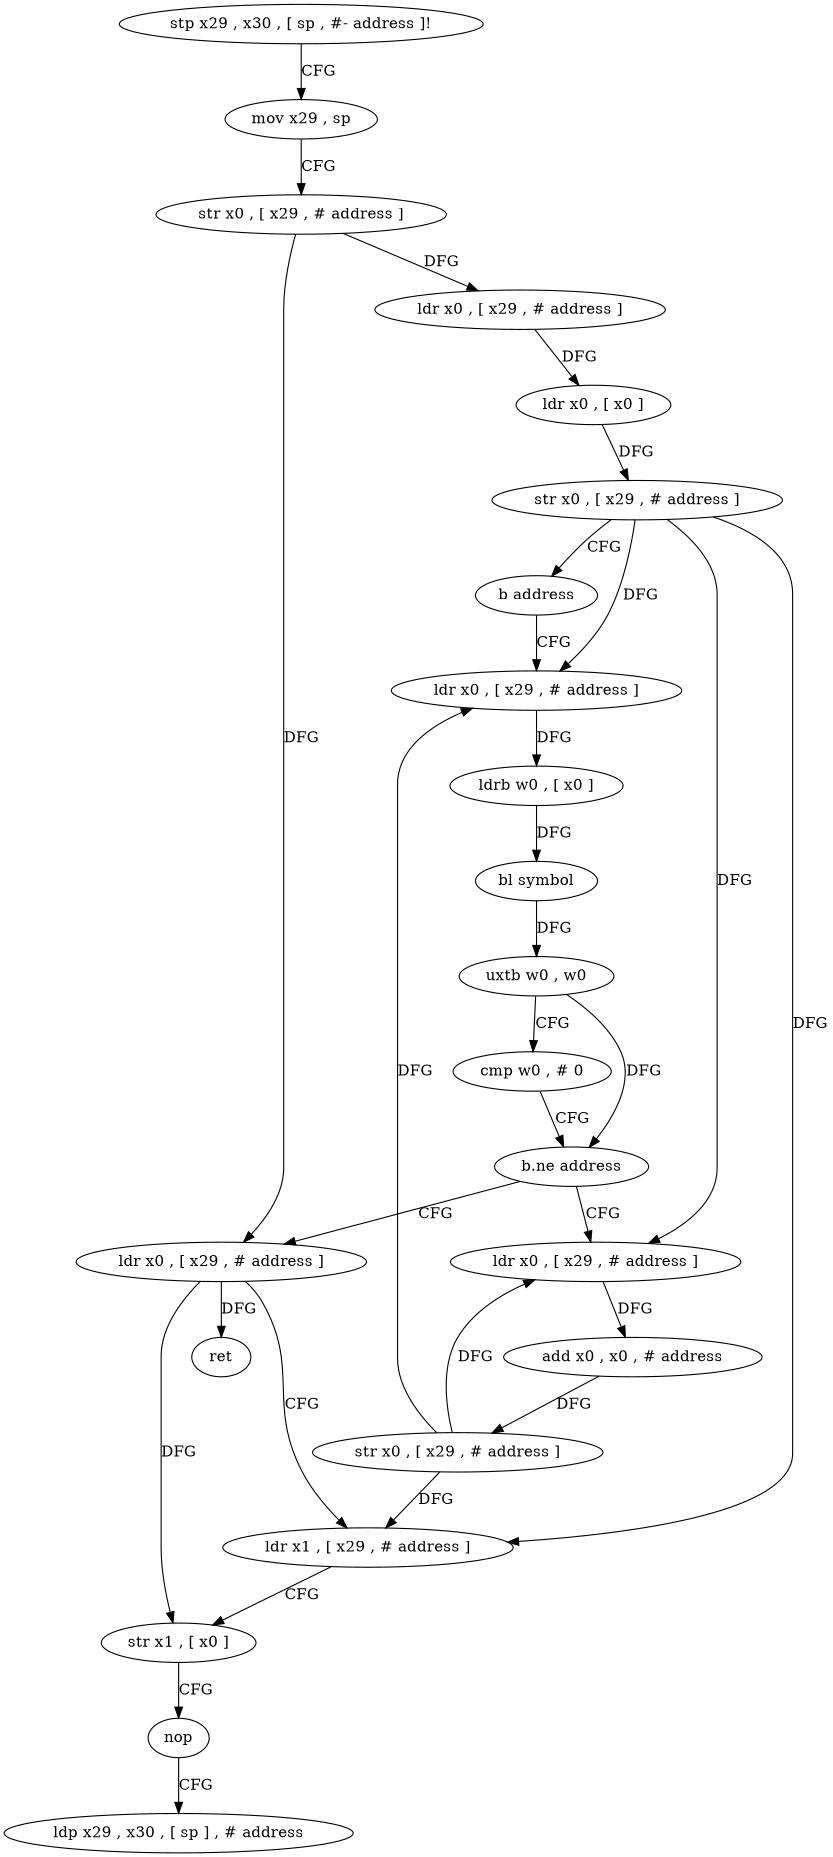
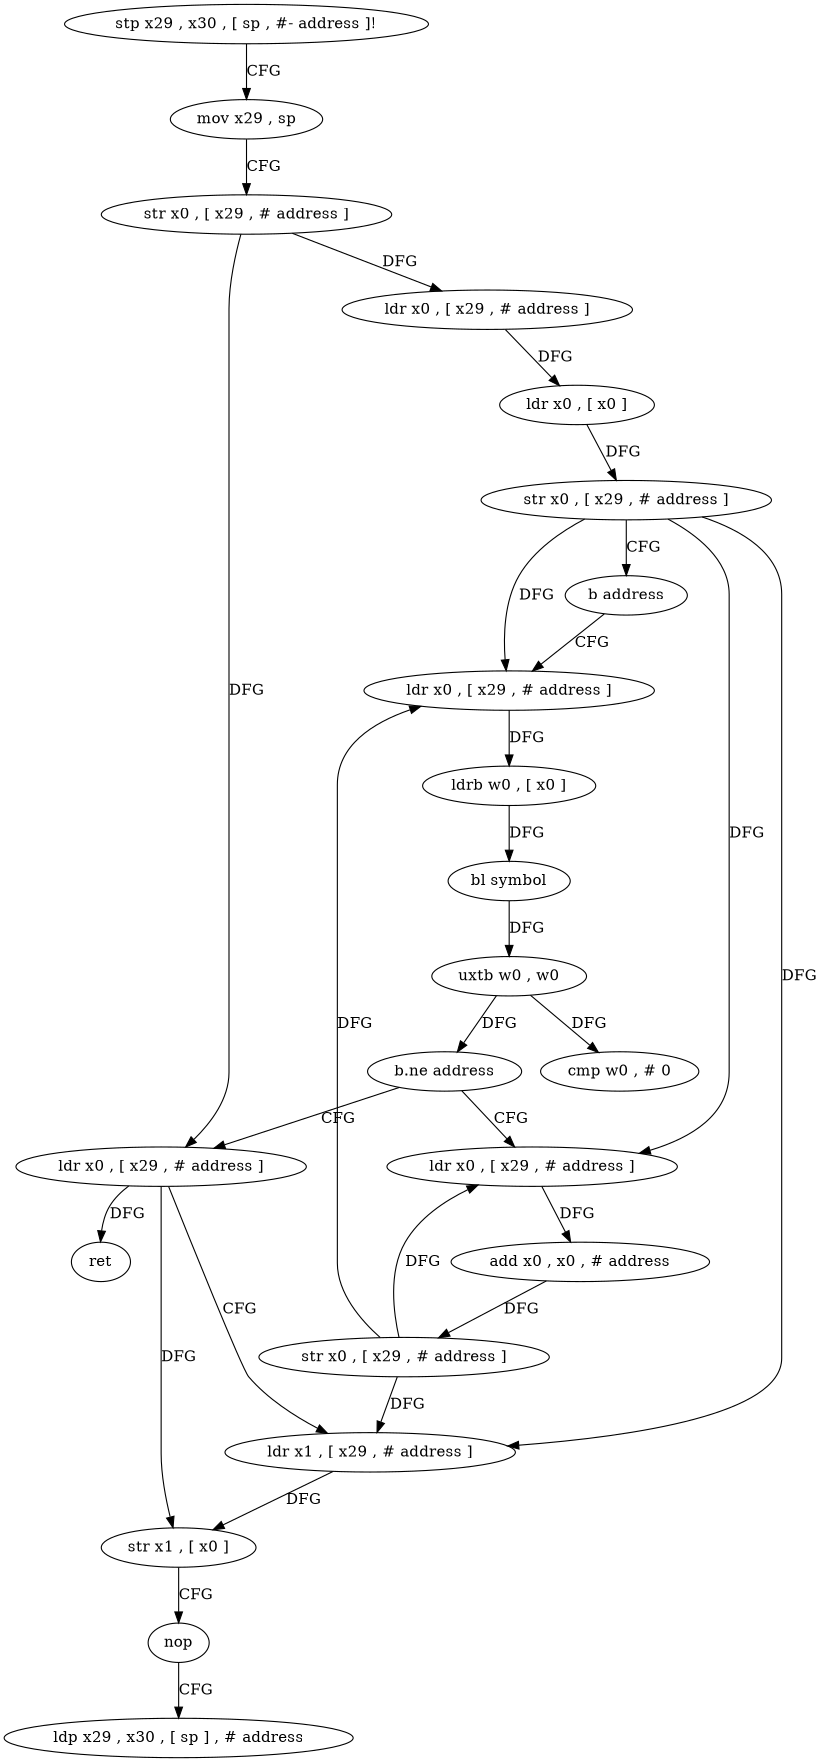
(553, 1024) -> (590, 1024)
(550, 1114) -> none
(302, 1595) -> (304, 1500)
